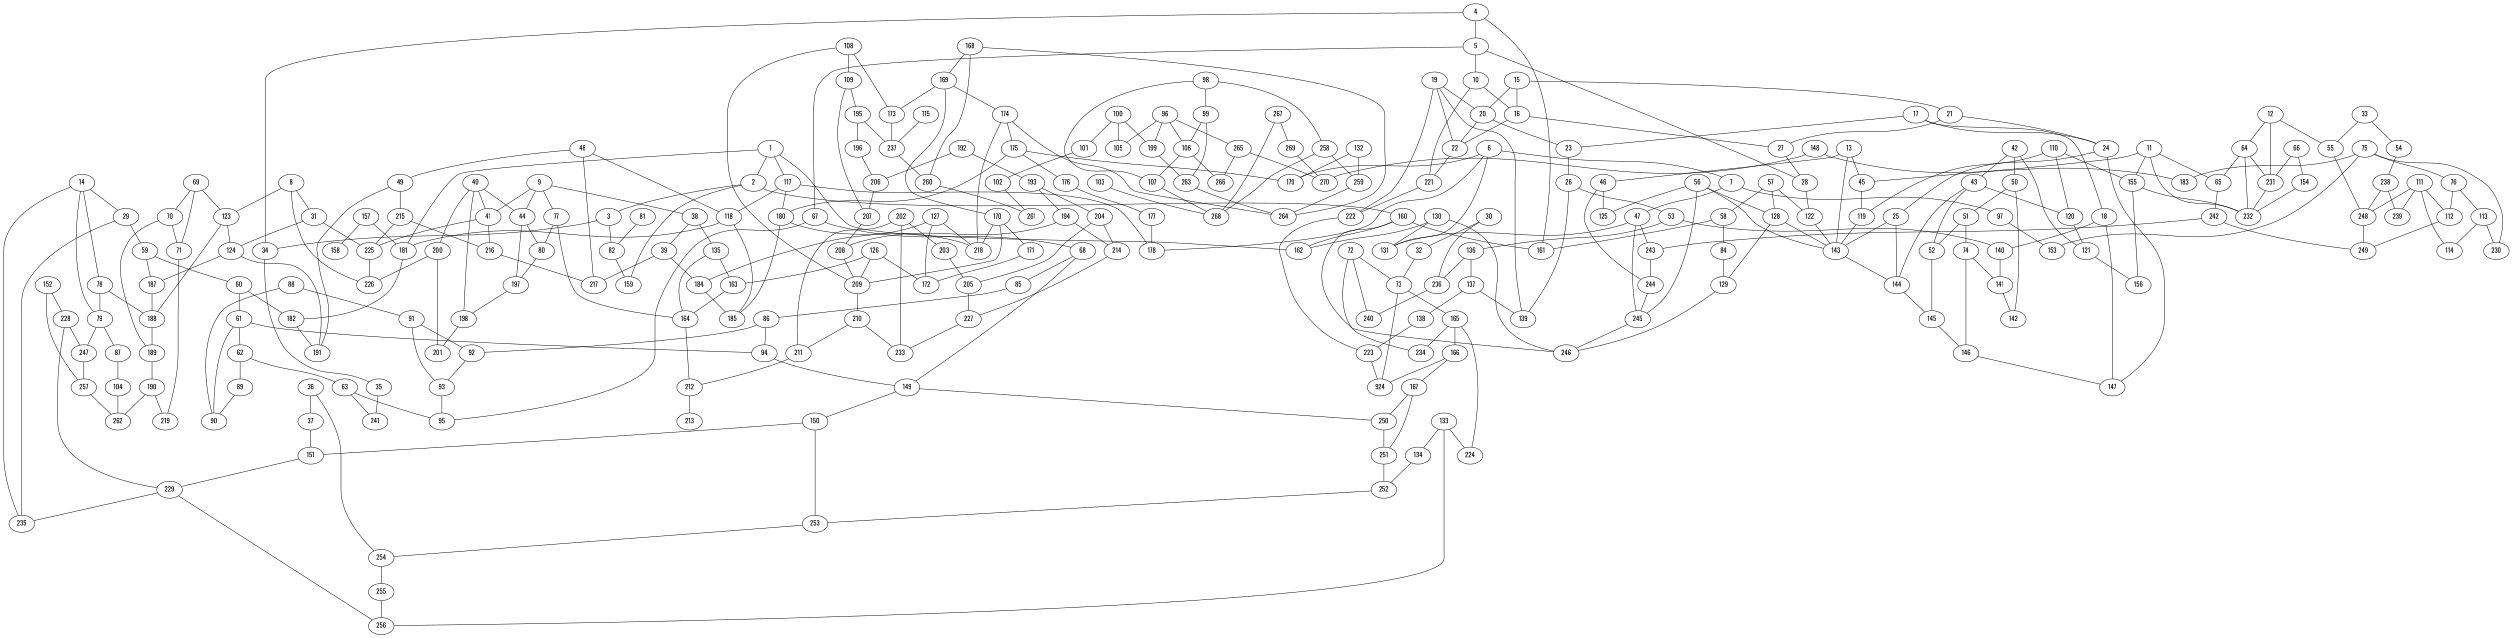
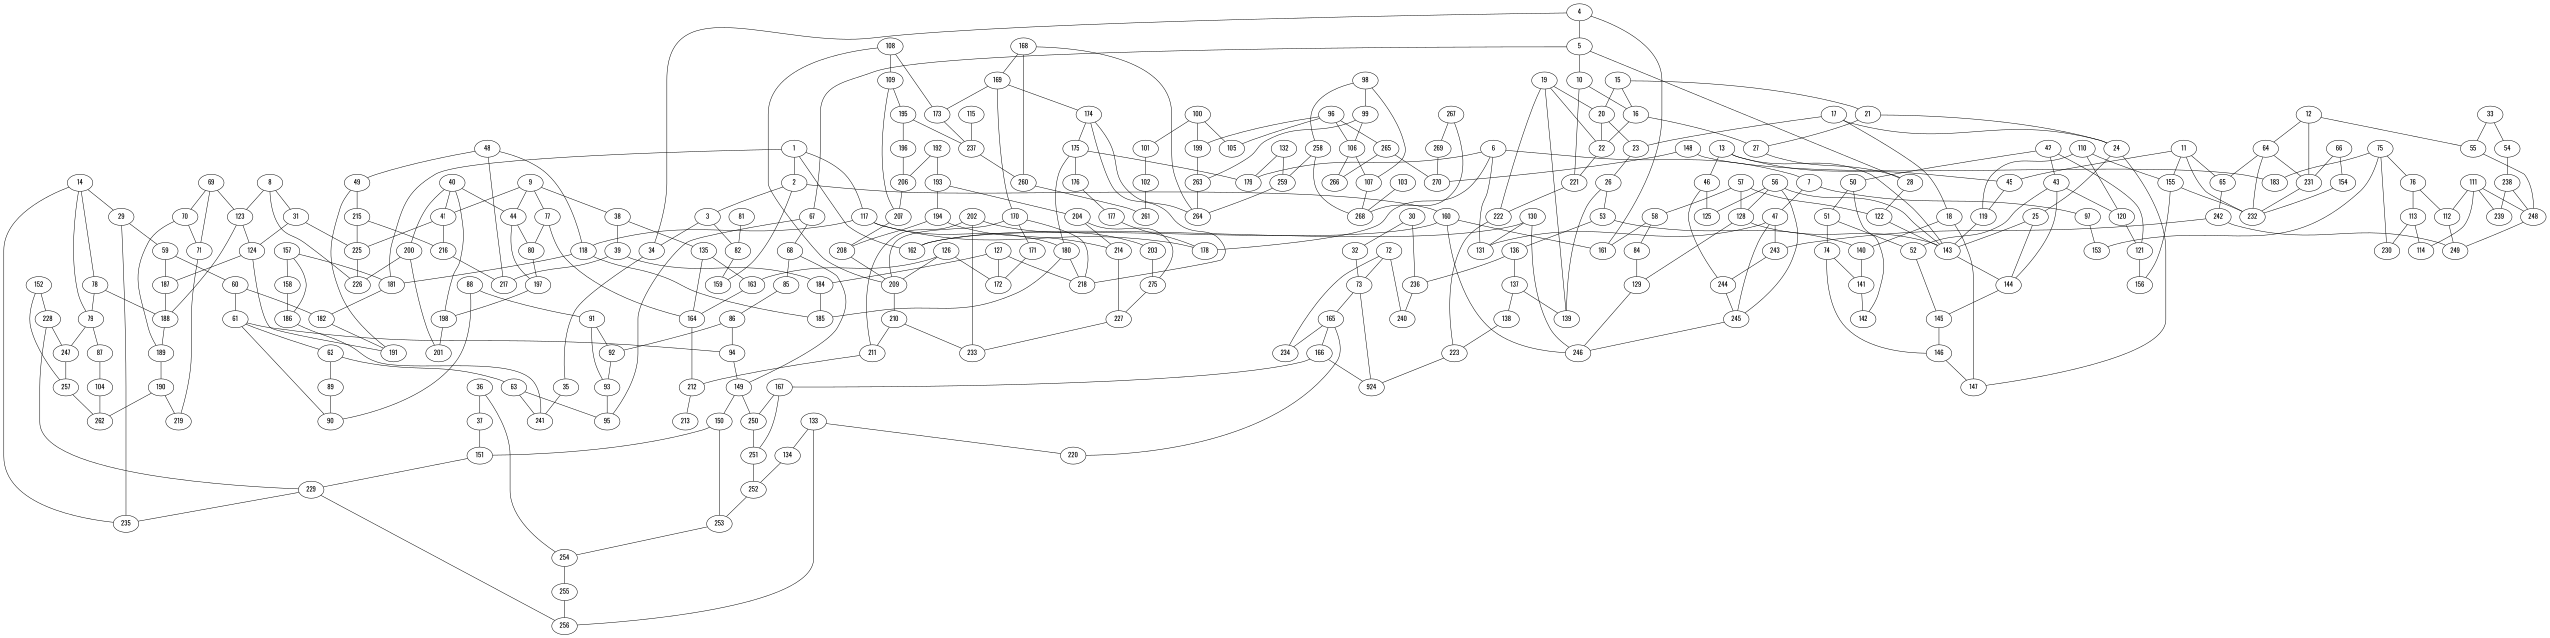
(969, 285) -> (1153, 285)
none -> (287, 319)
(1470, 456) -> (1073, 456)
